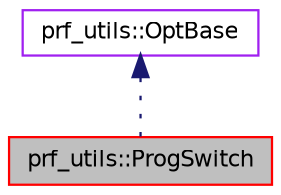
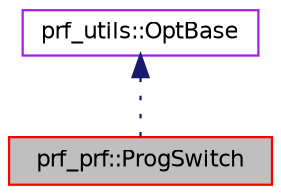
(141, 161) -> (141, 161)
